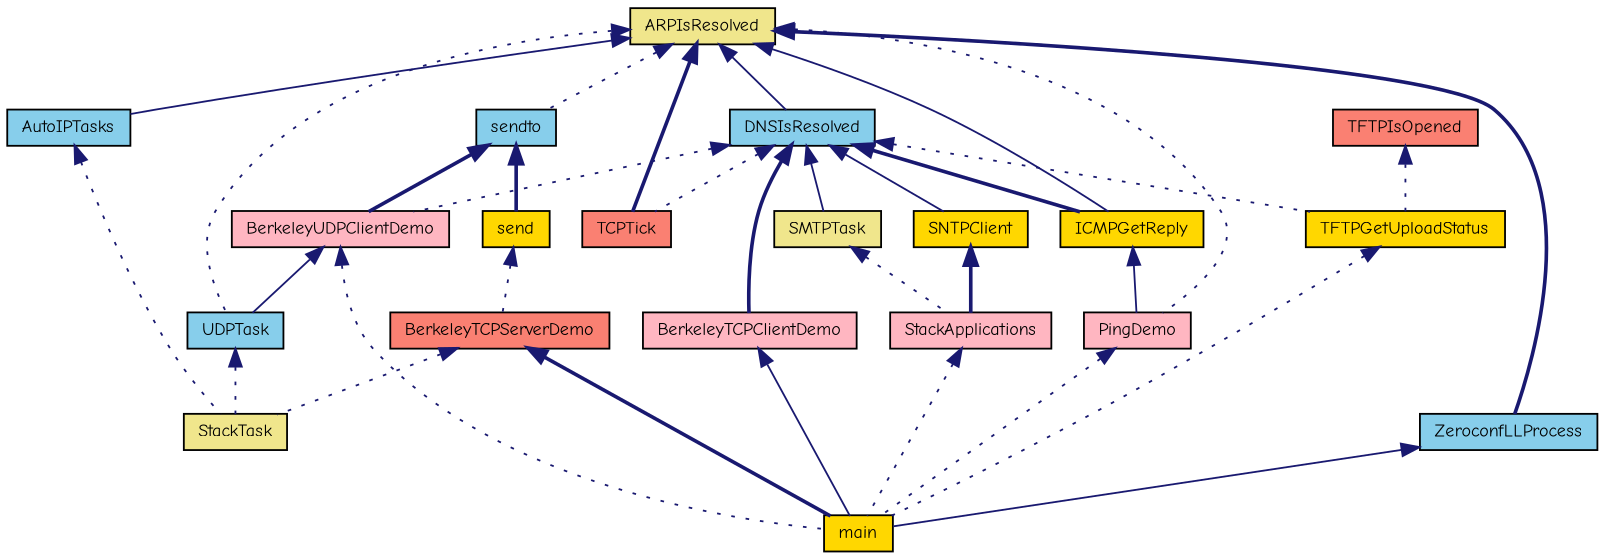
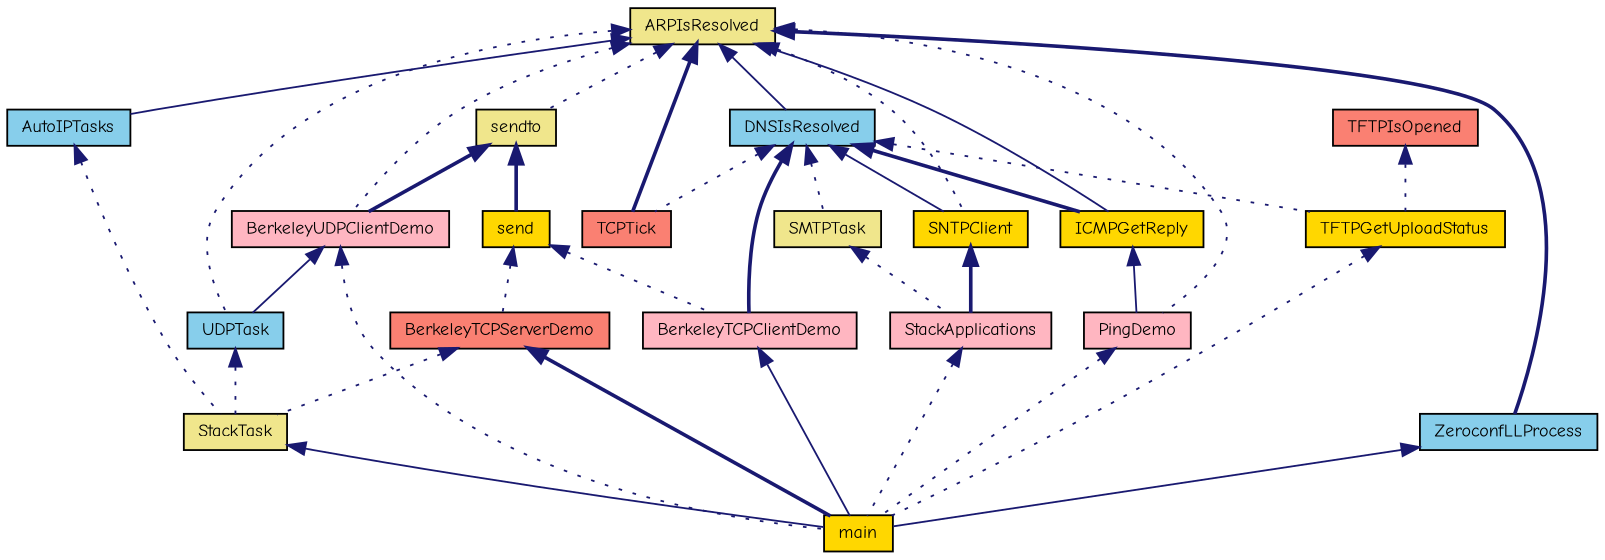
none -> (890, 109)
(516, 128) -> (516, 128)
(563, 180) -> (467, 106)
(817, 187) -> (817, 187)
none -> (640, 283)
none -> (564, 491)
